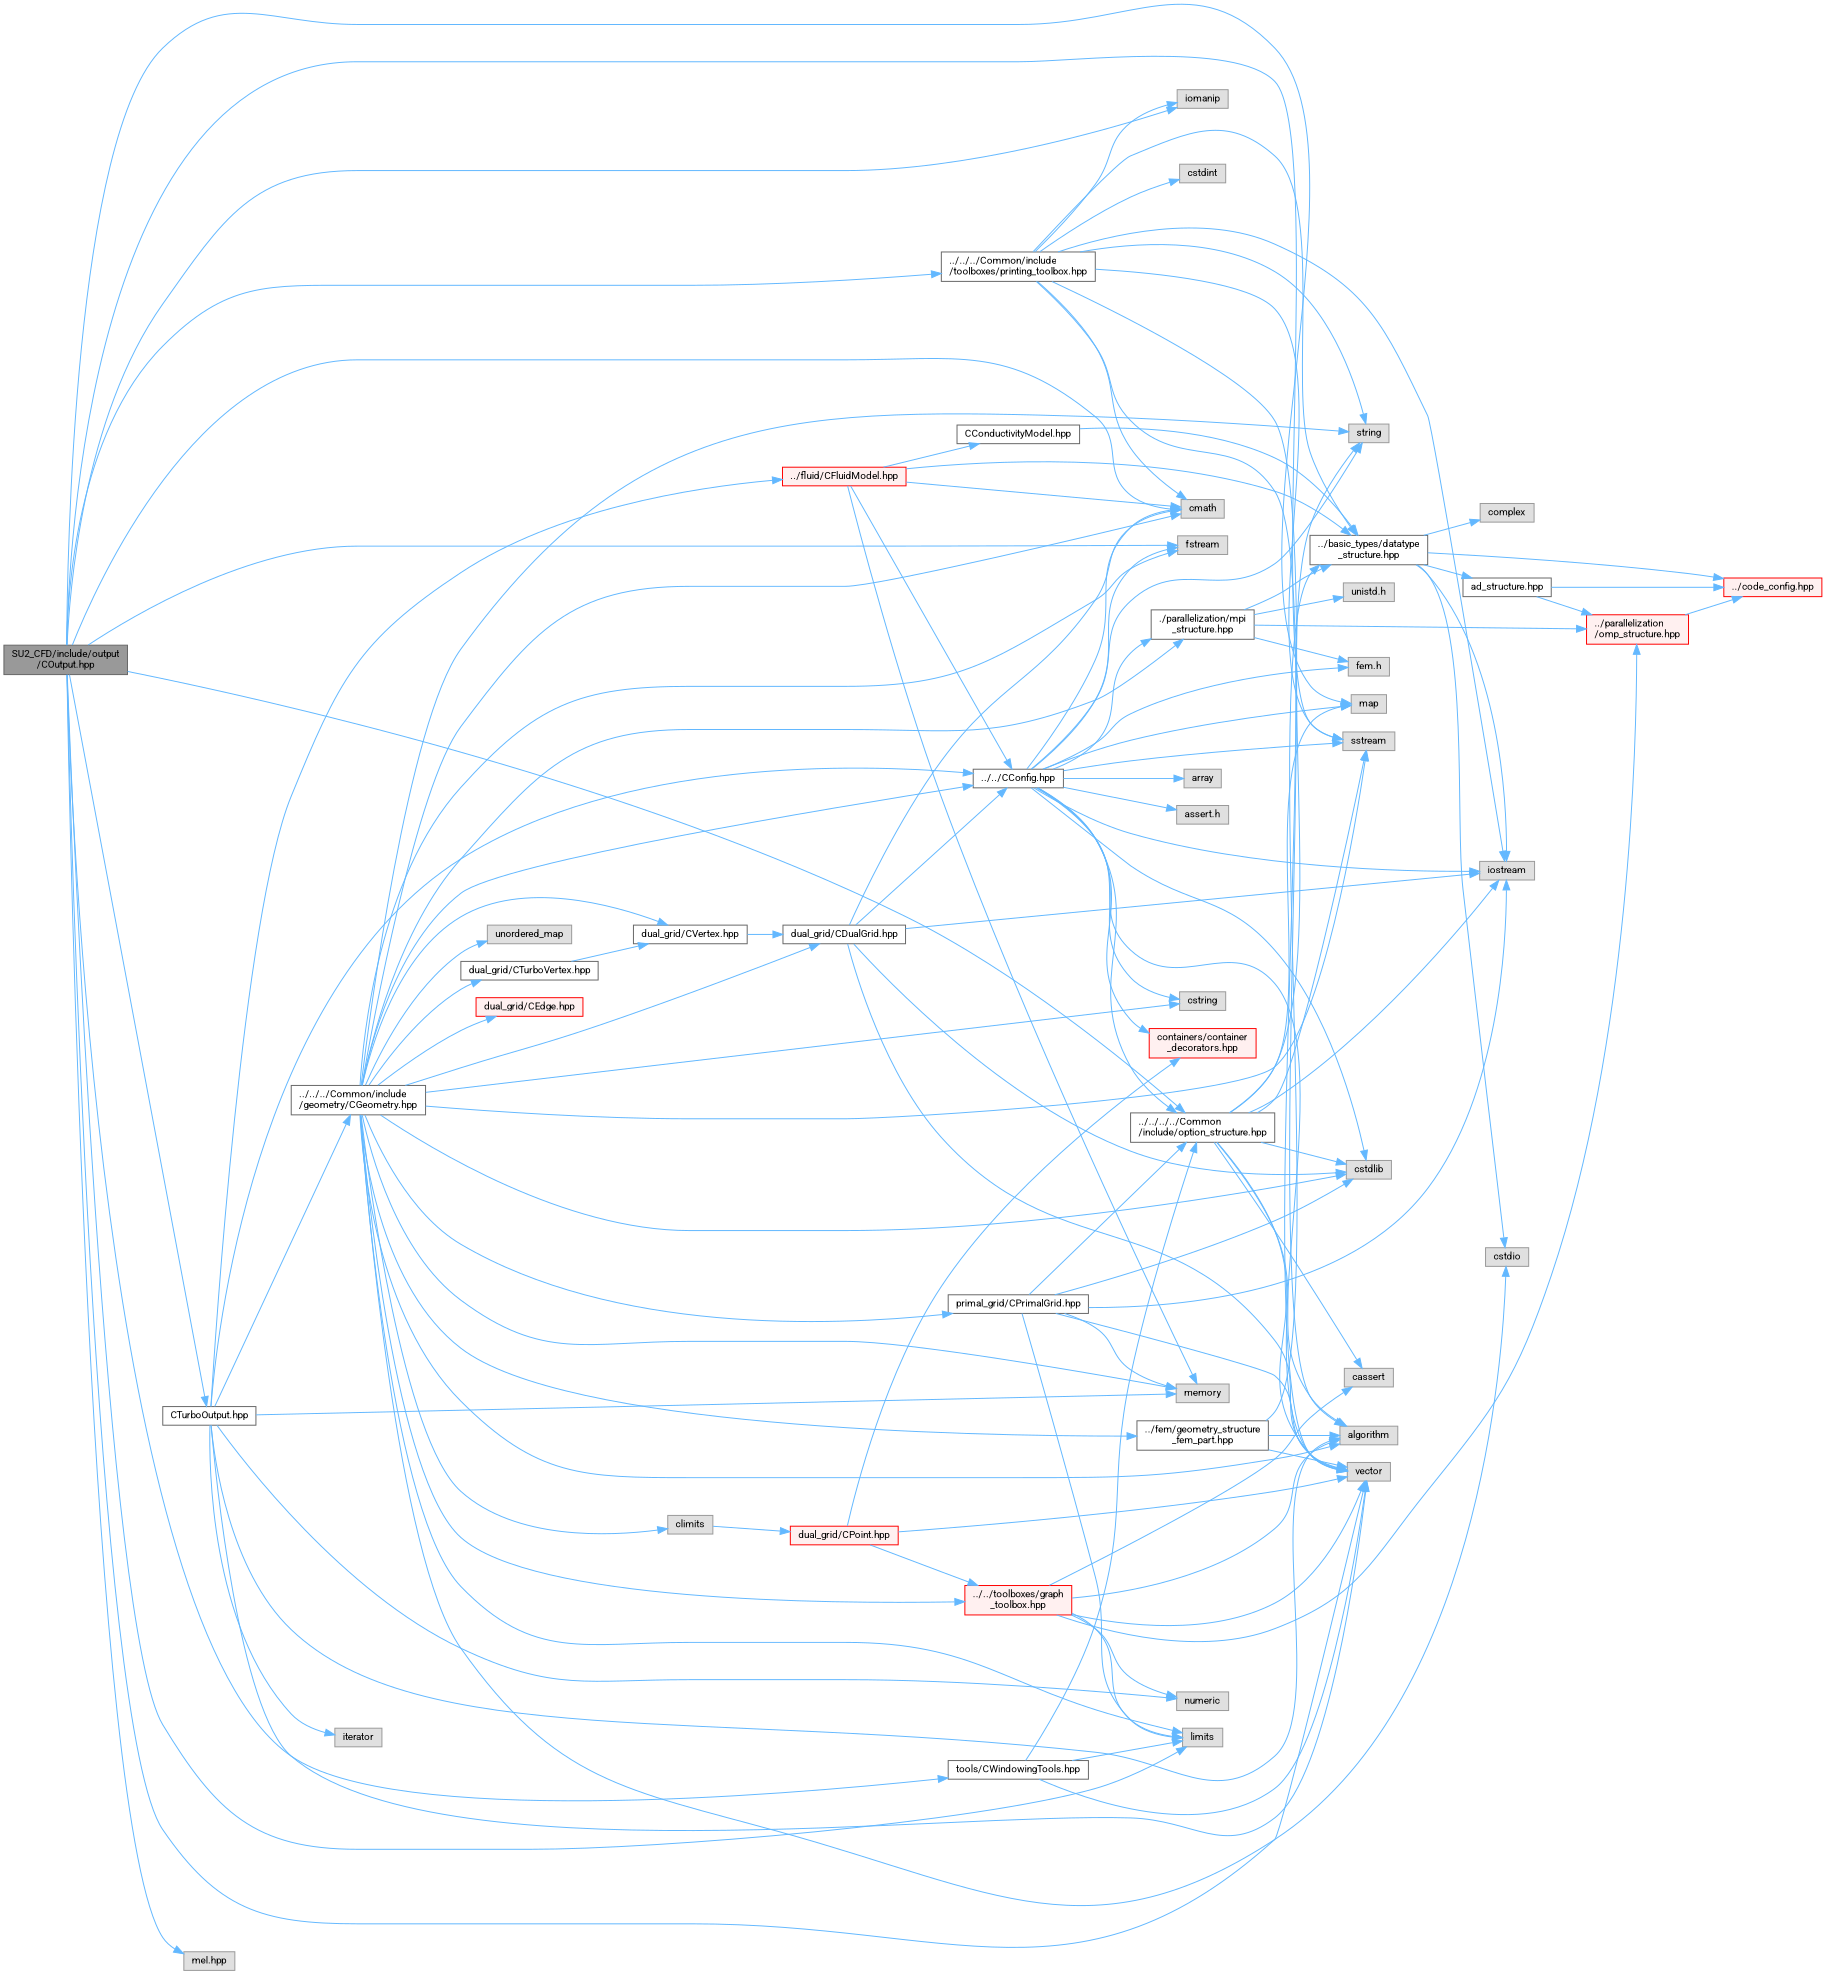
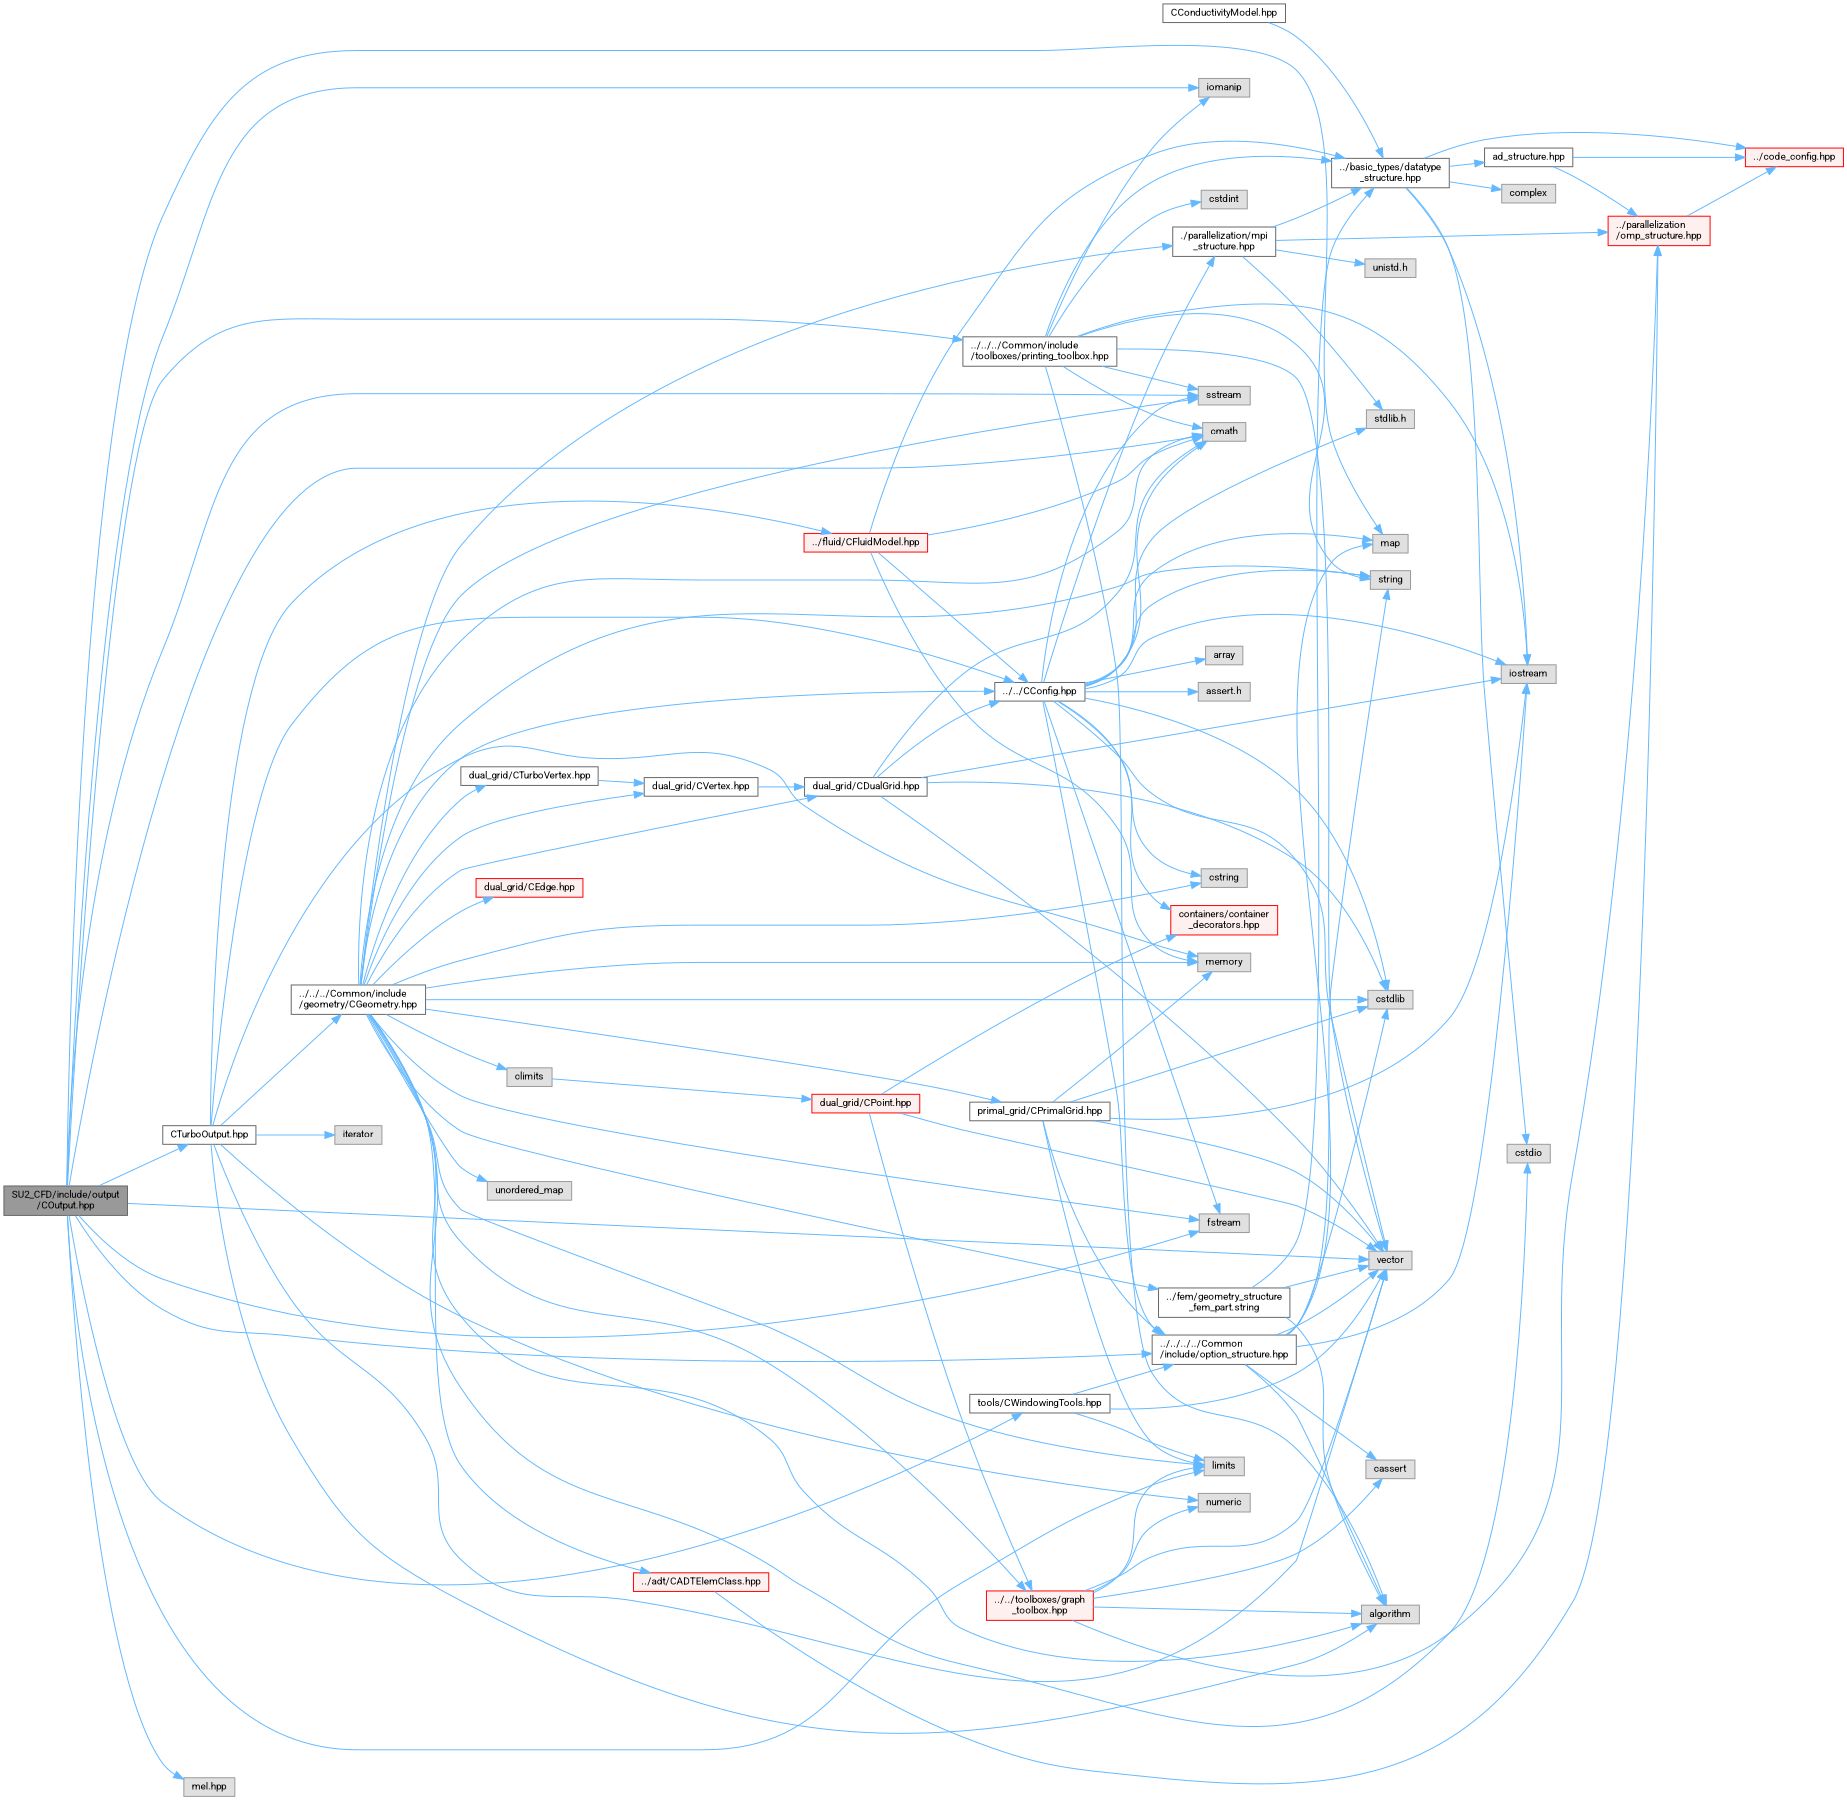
(926, 457) -> none
(1369, 667) -> (1390, 419)
(1328, 925) -> none
(1203, 1436) -> (1224, 1303)
none -> (701, 1582)
